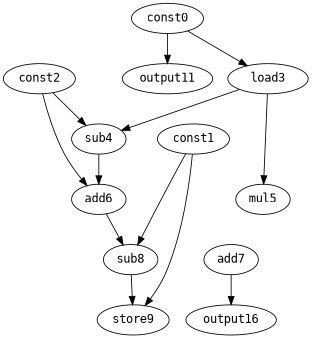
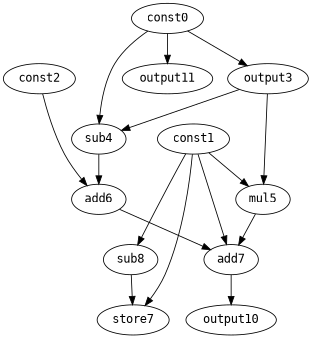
(268, 79) -> (268, 79)
(66, 106) -> (113, 67)
none -> (225, 167)
none -> (211, 195)
(113, 226) -> (161, 228)
none -> (249, 226)
(133, 320) -> (133, 320)
(231, 320) -> (231, 320)
